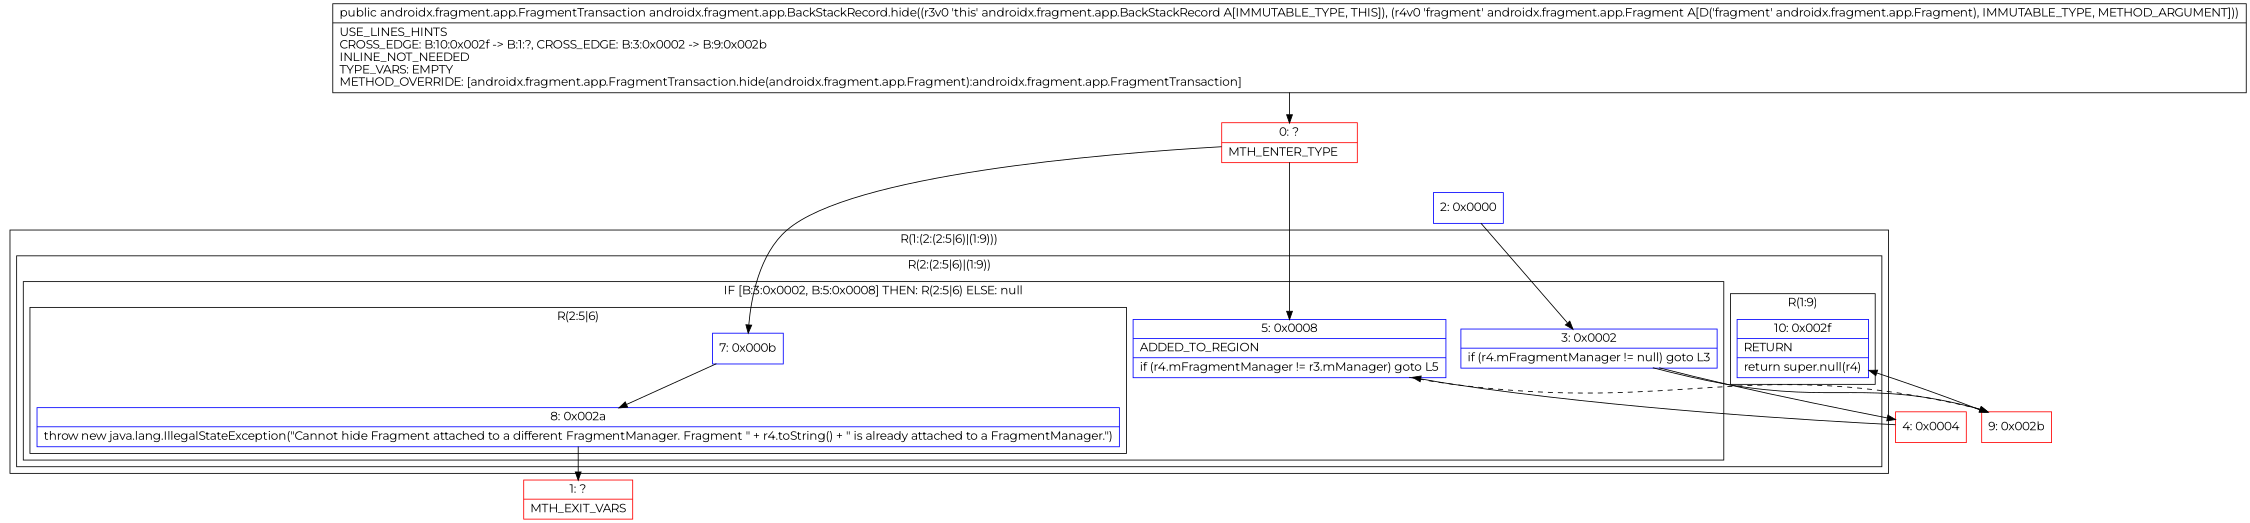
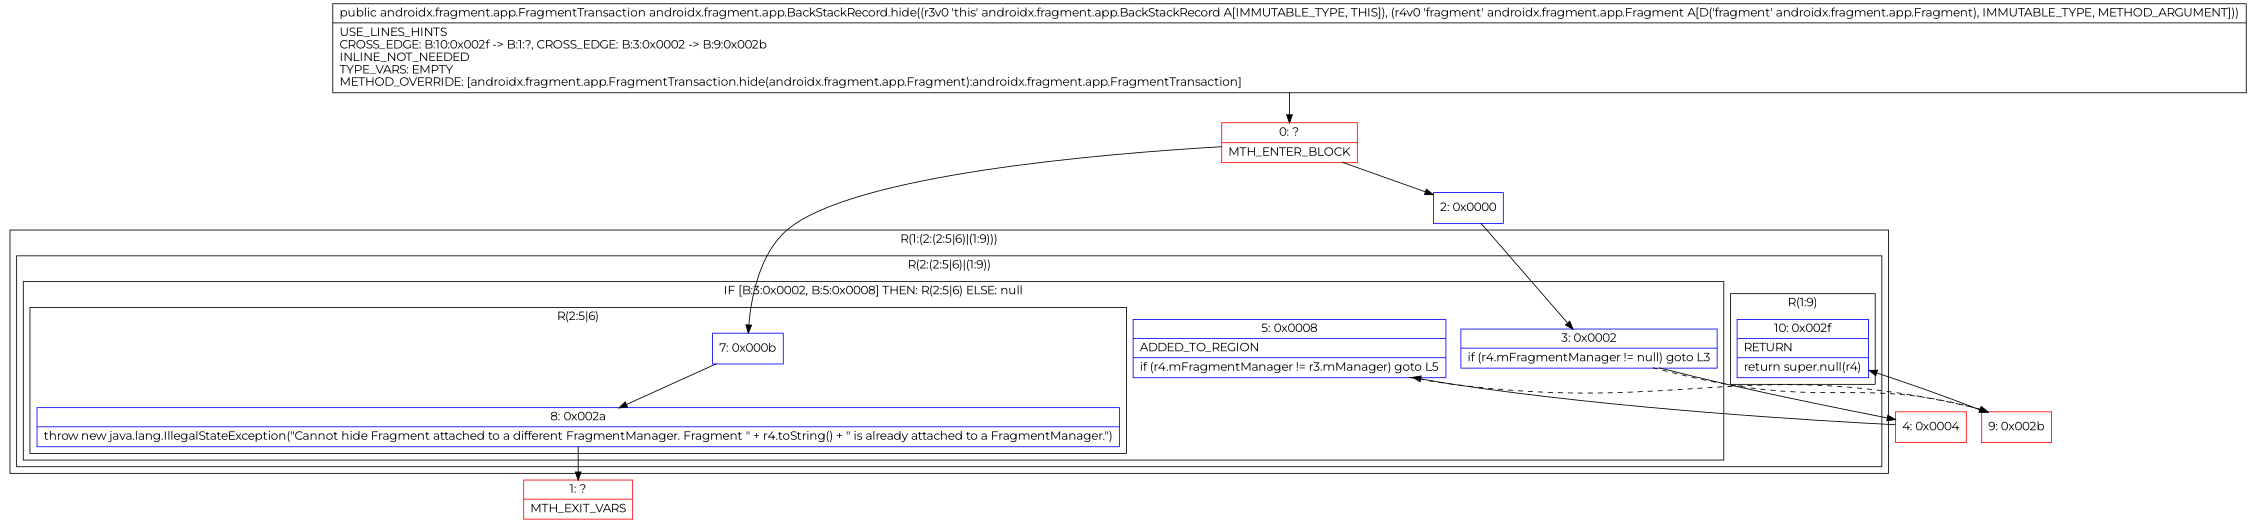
(1283, 152) -> (1290, 152)
(1290, 237) -> (1384, 177)
(1816, 392) -> (1816, 392)
